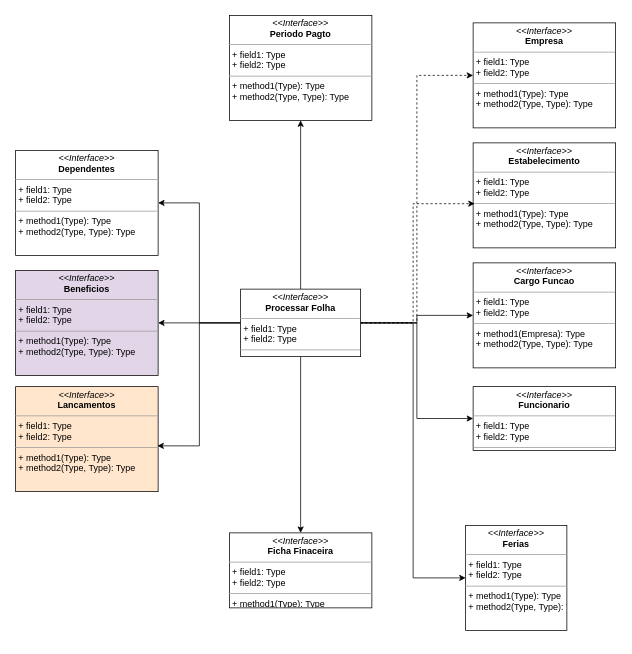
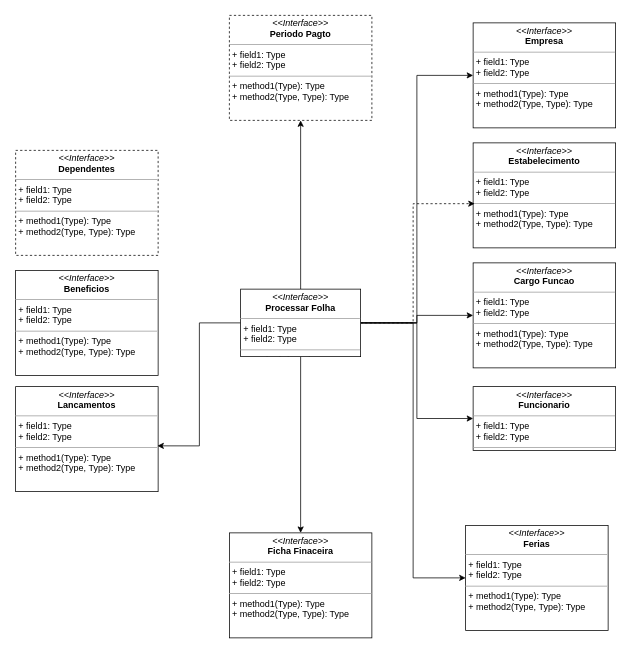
(300, 68) -> (300, 68)
(417, 169) -> (417, 169)
(87, 203) -> (87, 203)
(199, 261) -> none
(535, 295) -> (535, 295)
(87, 323) -> (87, 323)
(164, 323) -> none
(87, 439) -> (87, 439)
(300, 570) -> (300, 585)
(516, 578) -> (537, 578)
